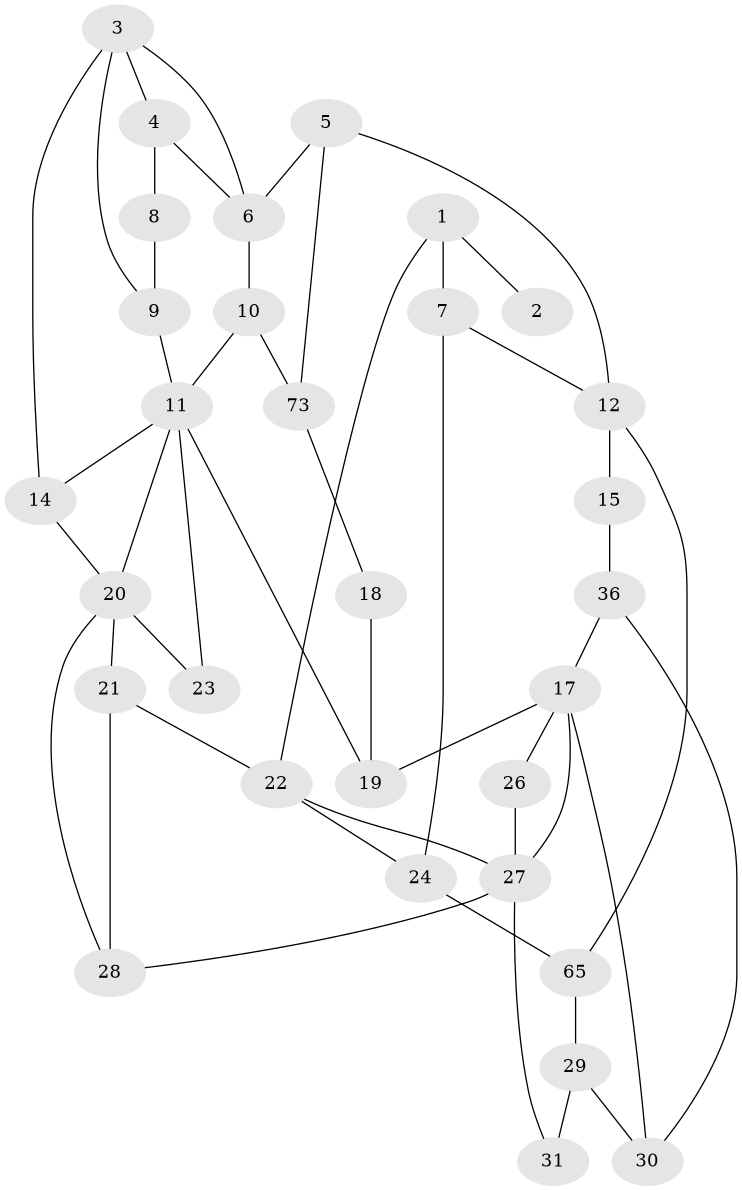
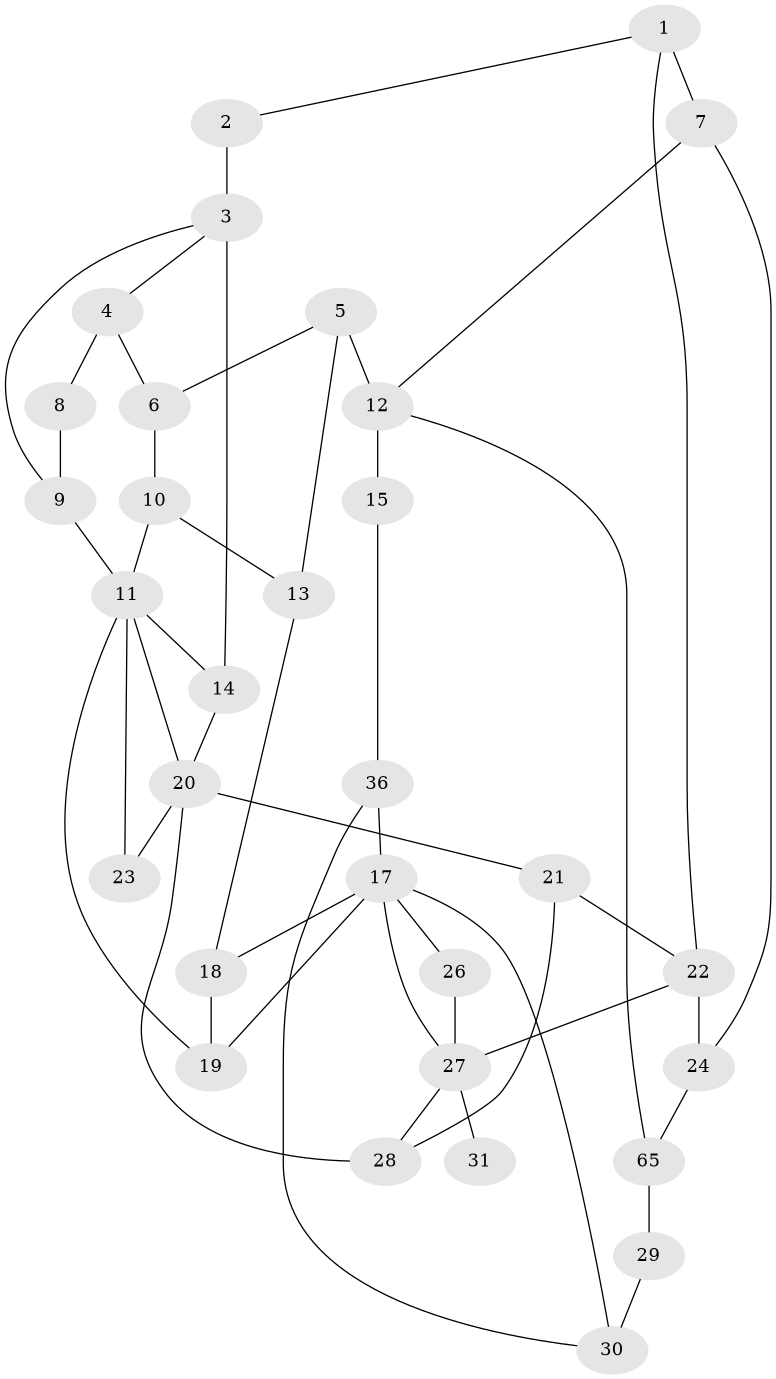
(208, 109) -> (227, 171)
(299, 406) -> (299, 595)
none -> (297, 926)
(564, 1114) -> none
